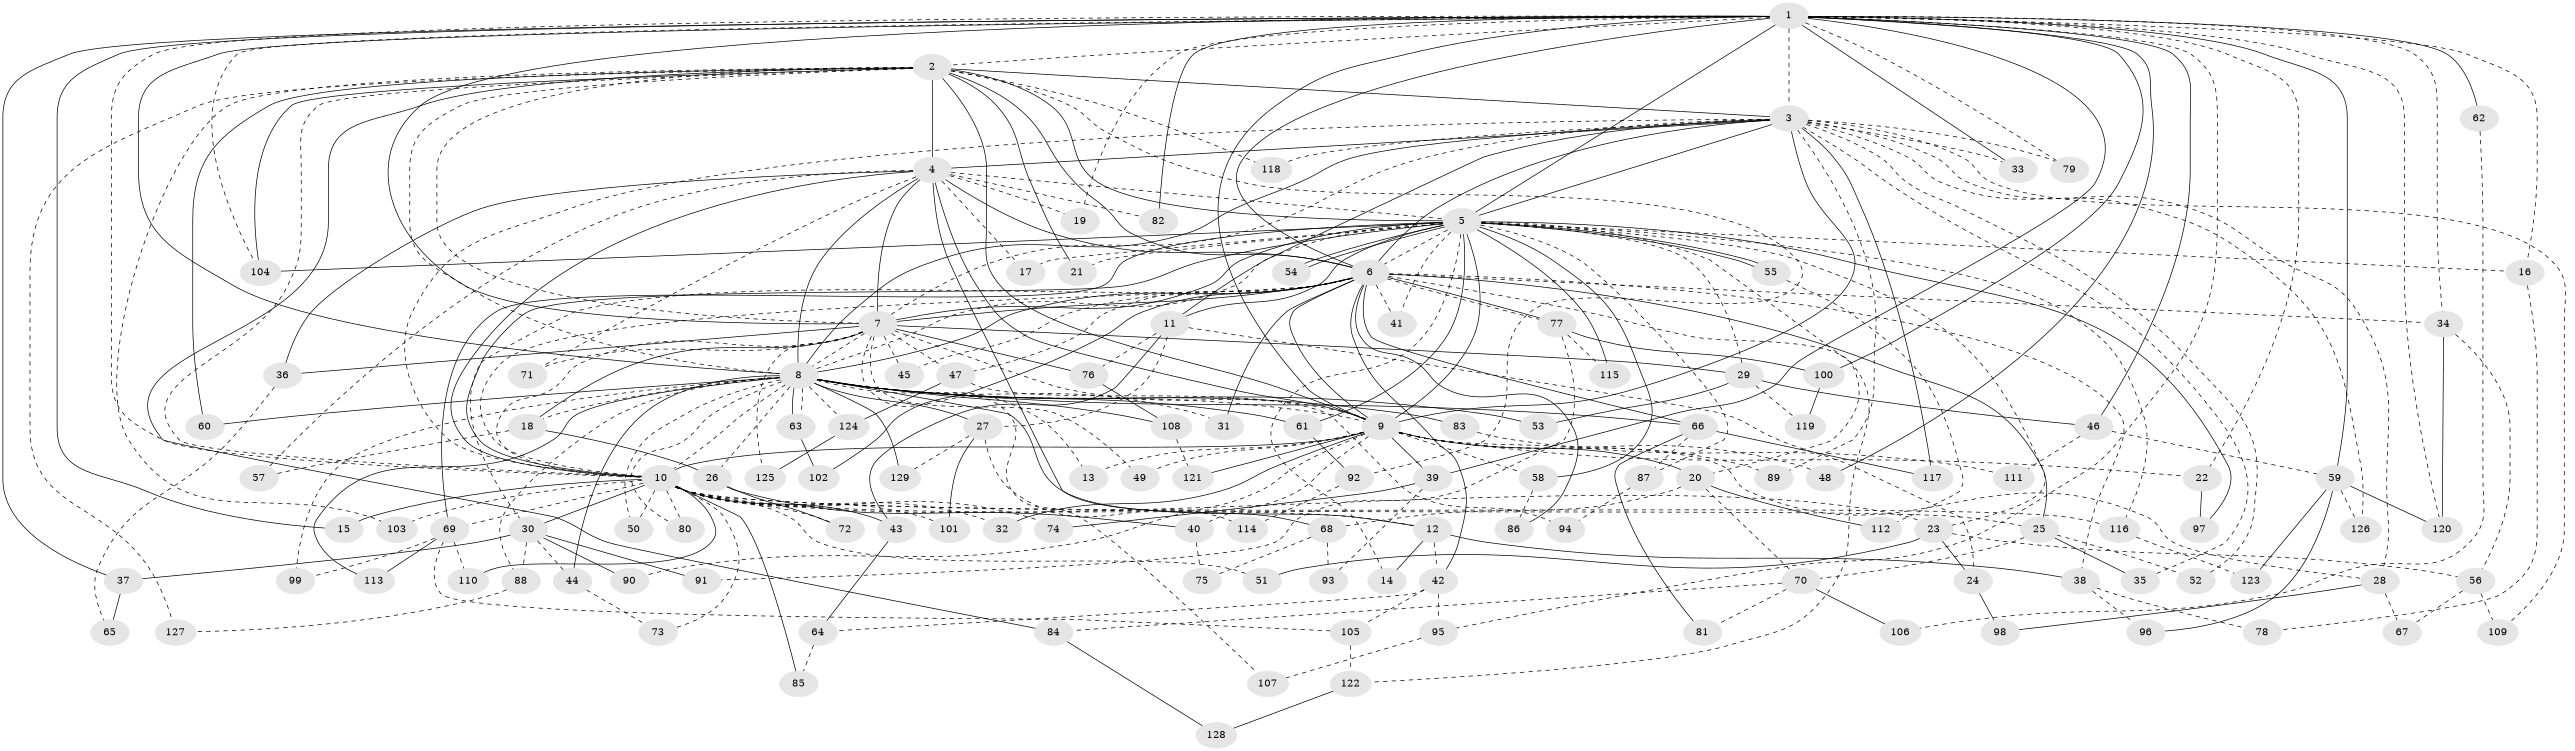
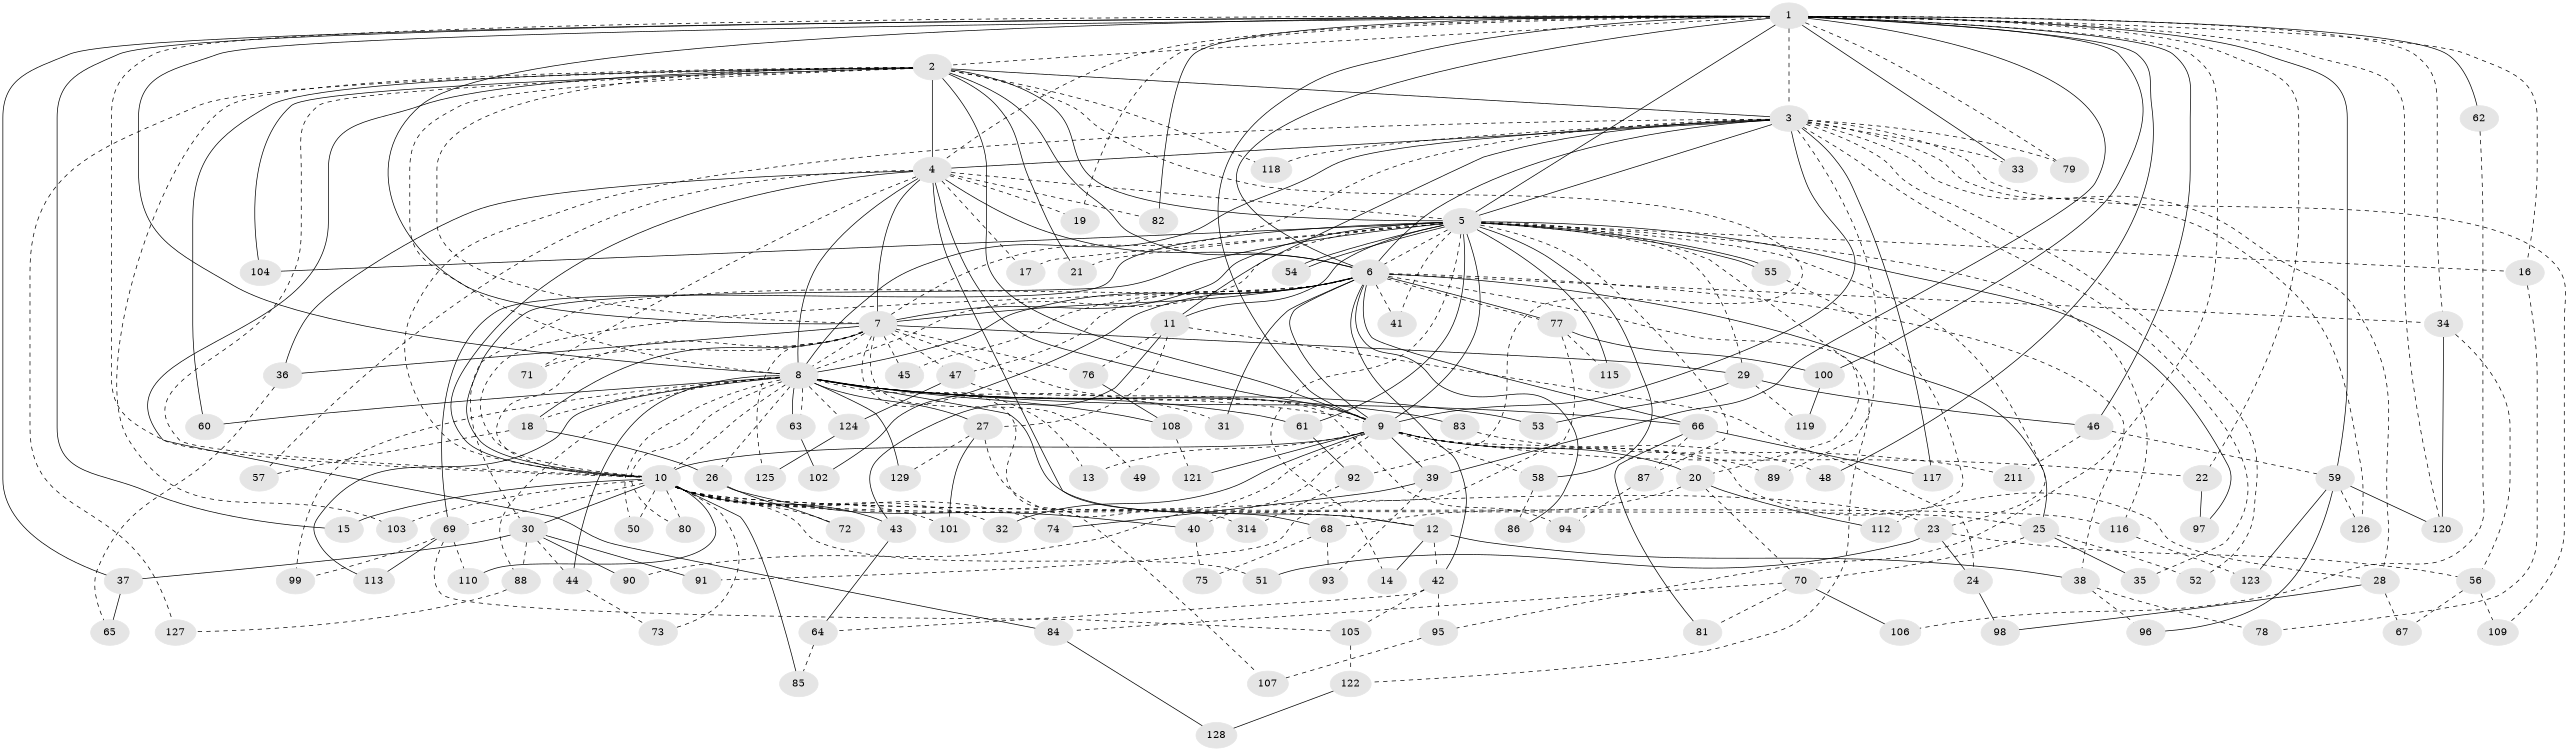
(893, 26) -> (1194, 43)
(966, 346) -> (966, 346)
(1216, 453) -> none
(2014, 478) -> (2014, 478)
(1247, 530) -> (1247, 530)
